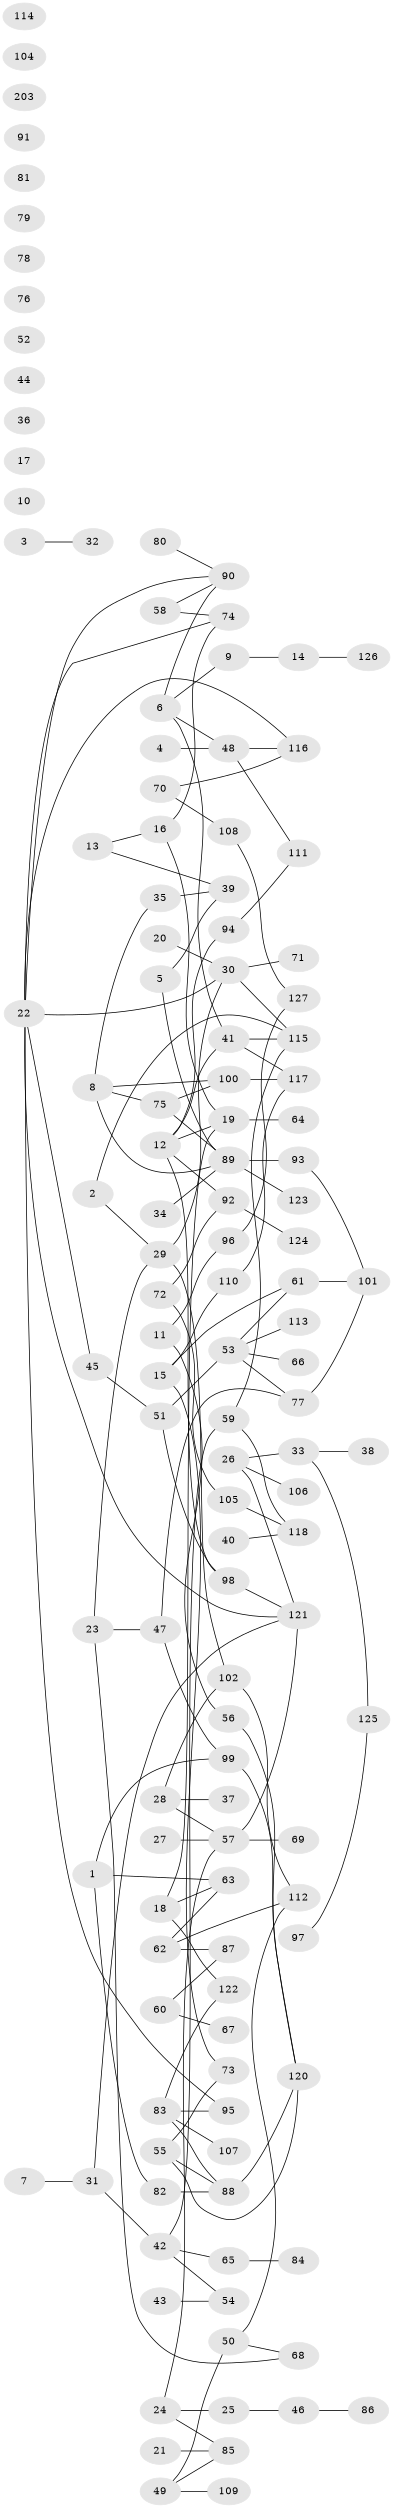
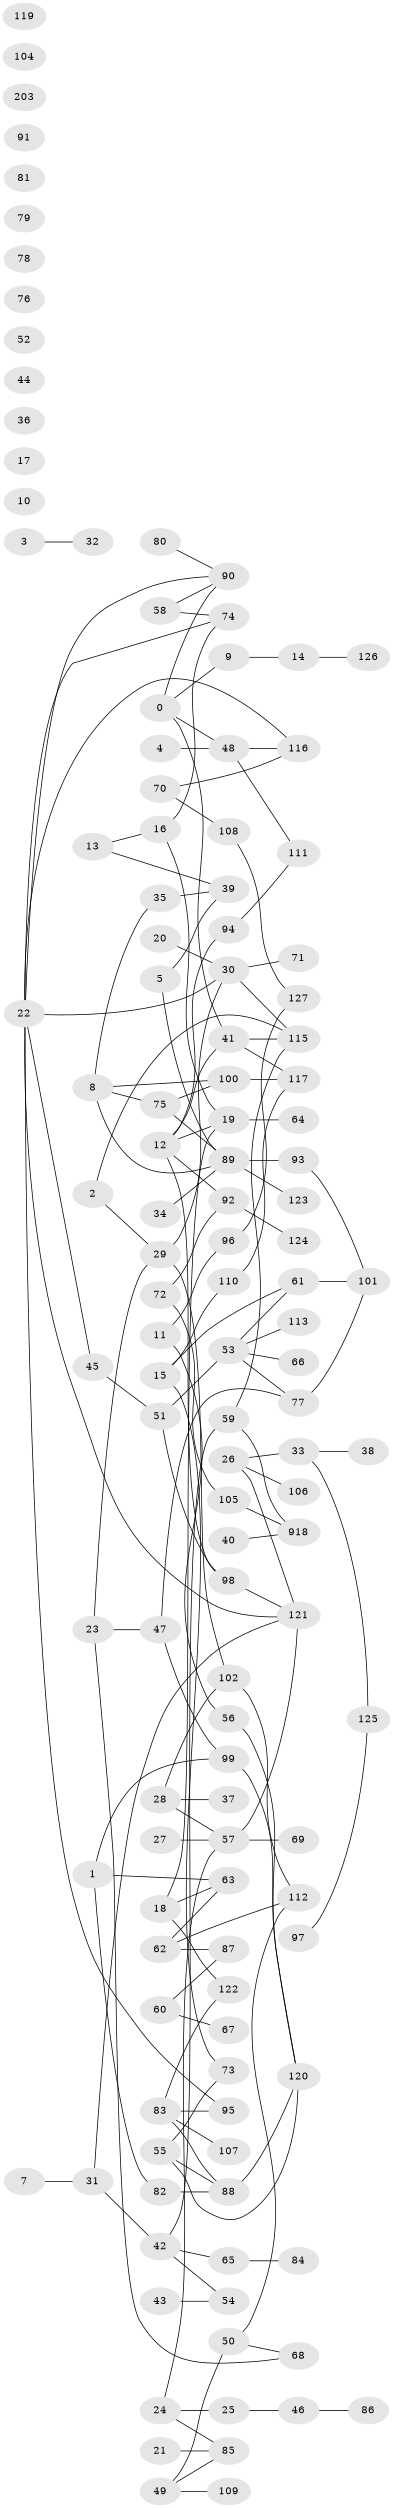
(24, 16) -> (24, 16)
(160, 708) -> (160, 708)
(299, 1532) -> (299, 1532)
